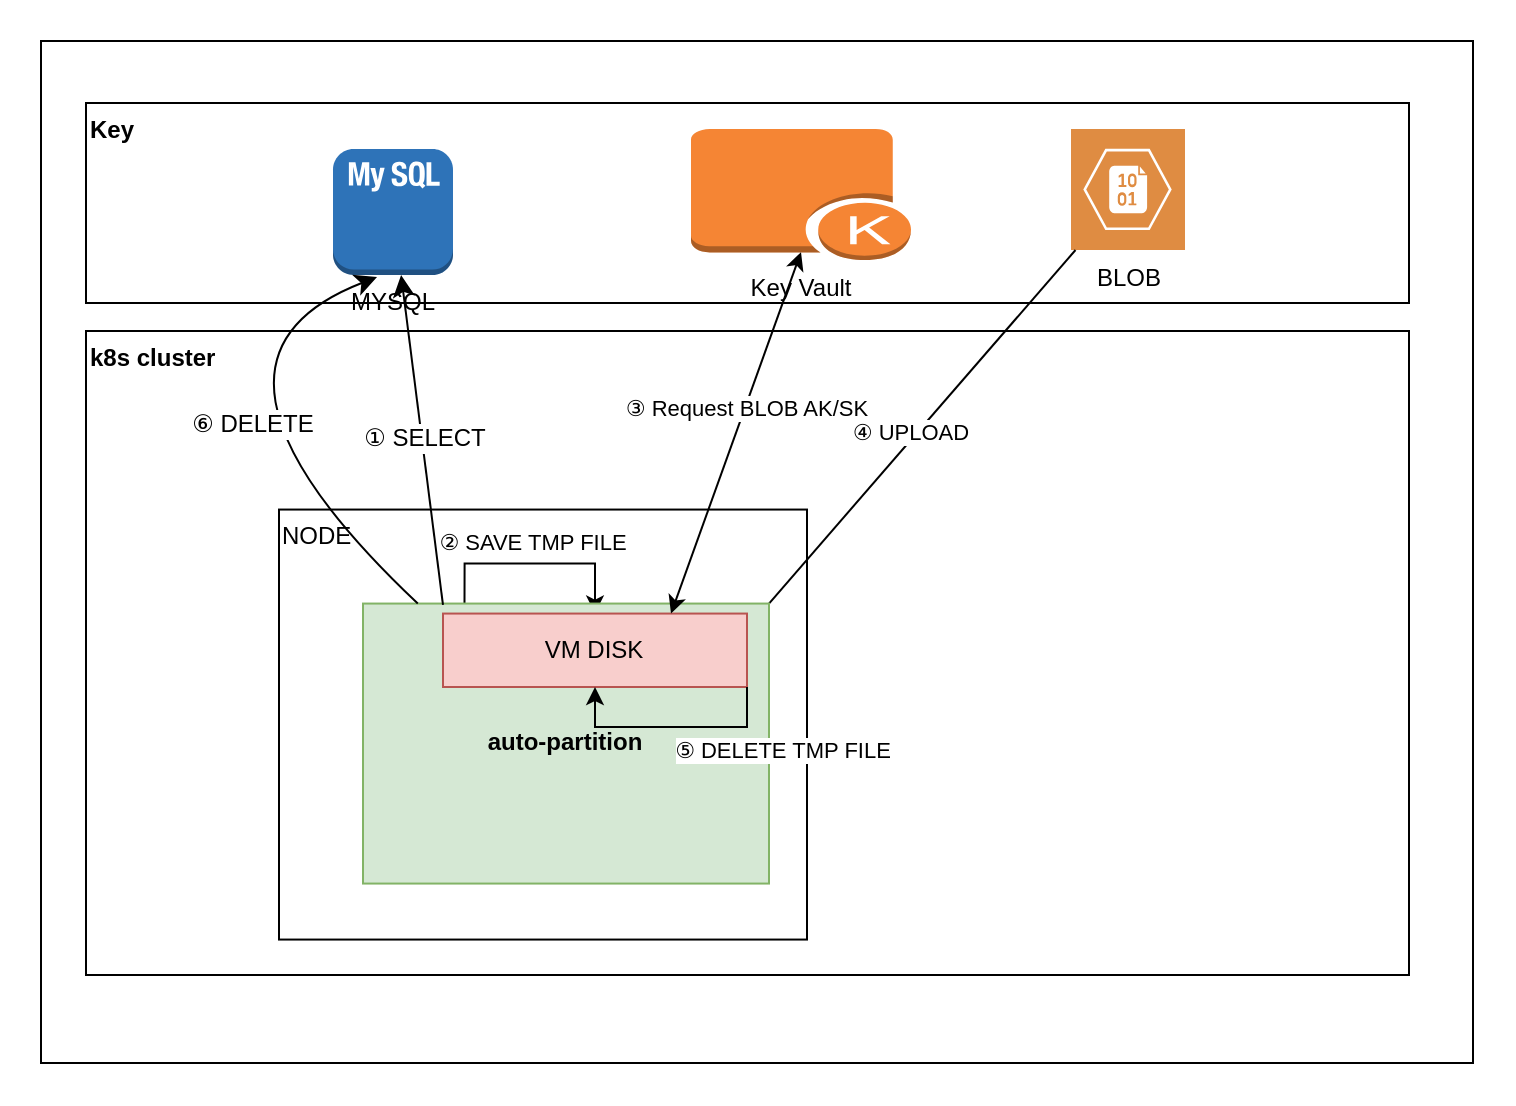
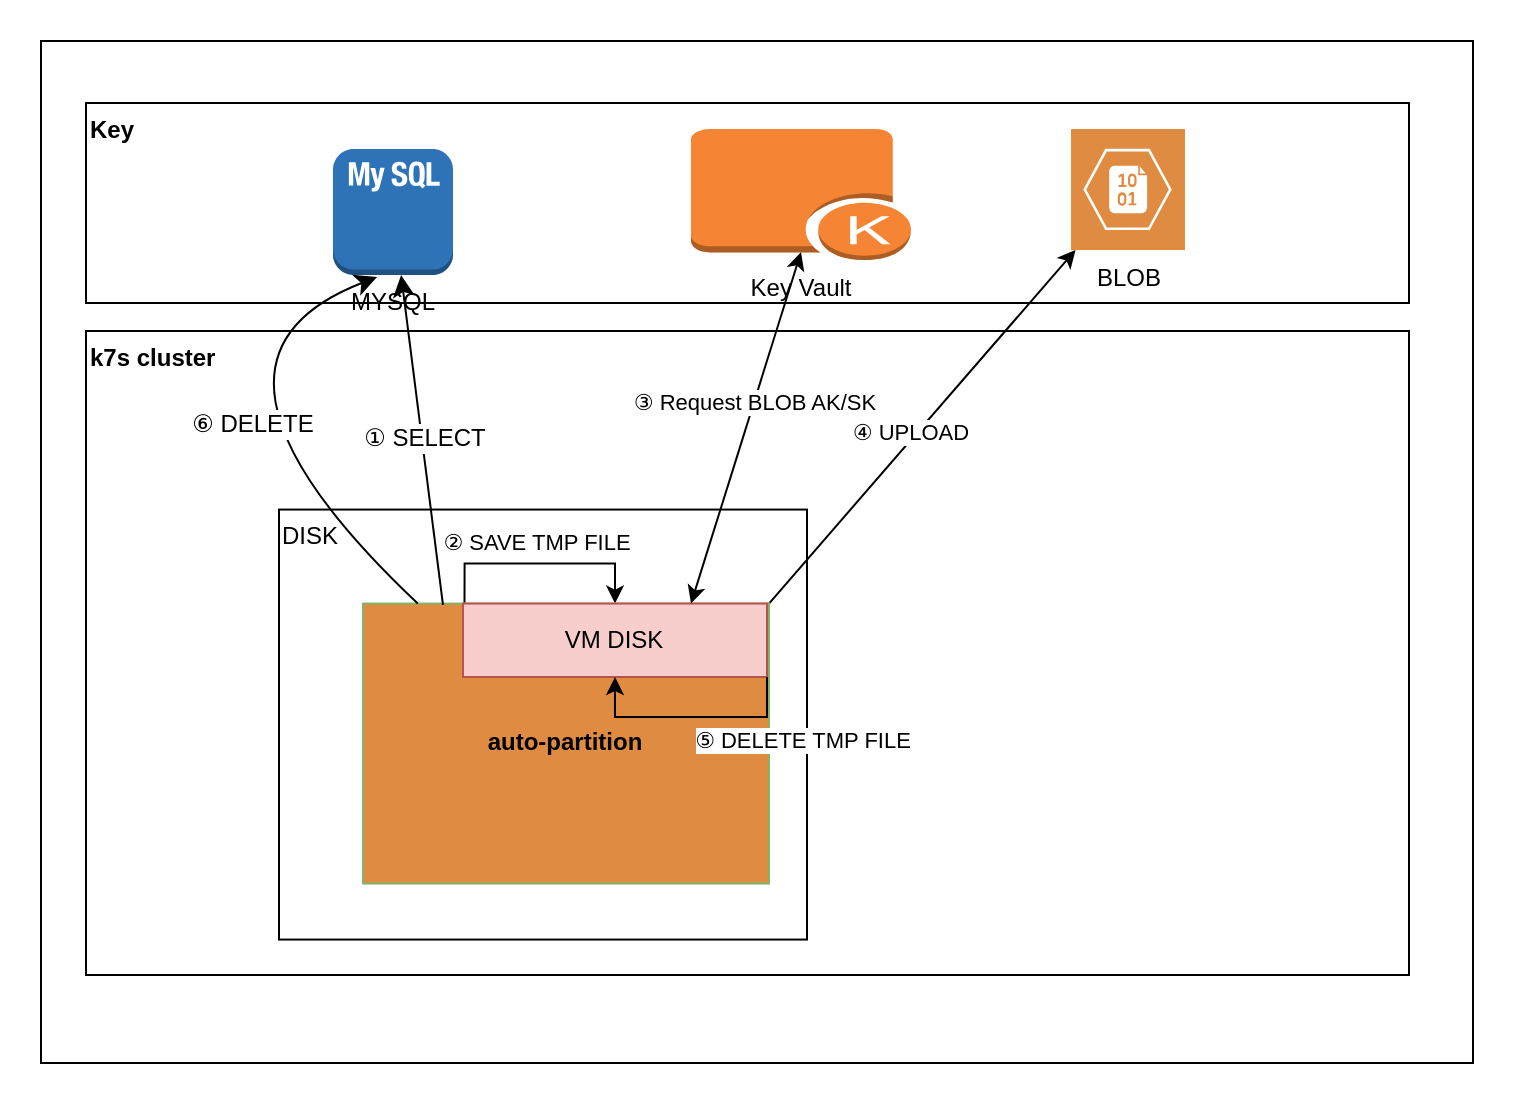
(1070, 256) -> (1066, 261)
(159, 359) -> (159, 359)
(310, 537) -> (310, 537)
(595, 650) -> (615, 640)
(566, 744) -> (566, 744)
